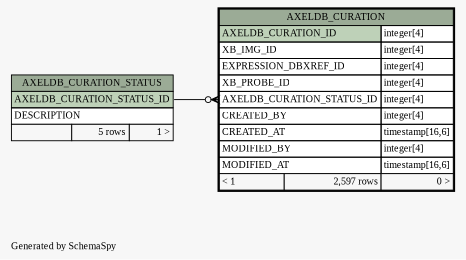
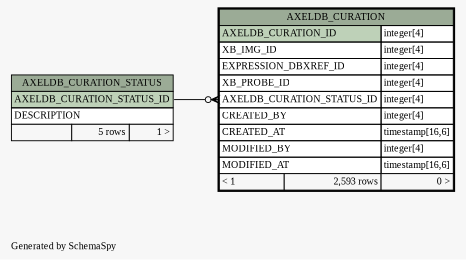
(356, 181) -> (356, 181)
